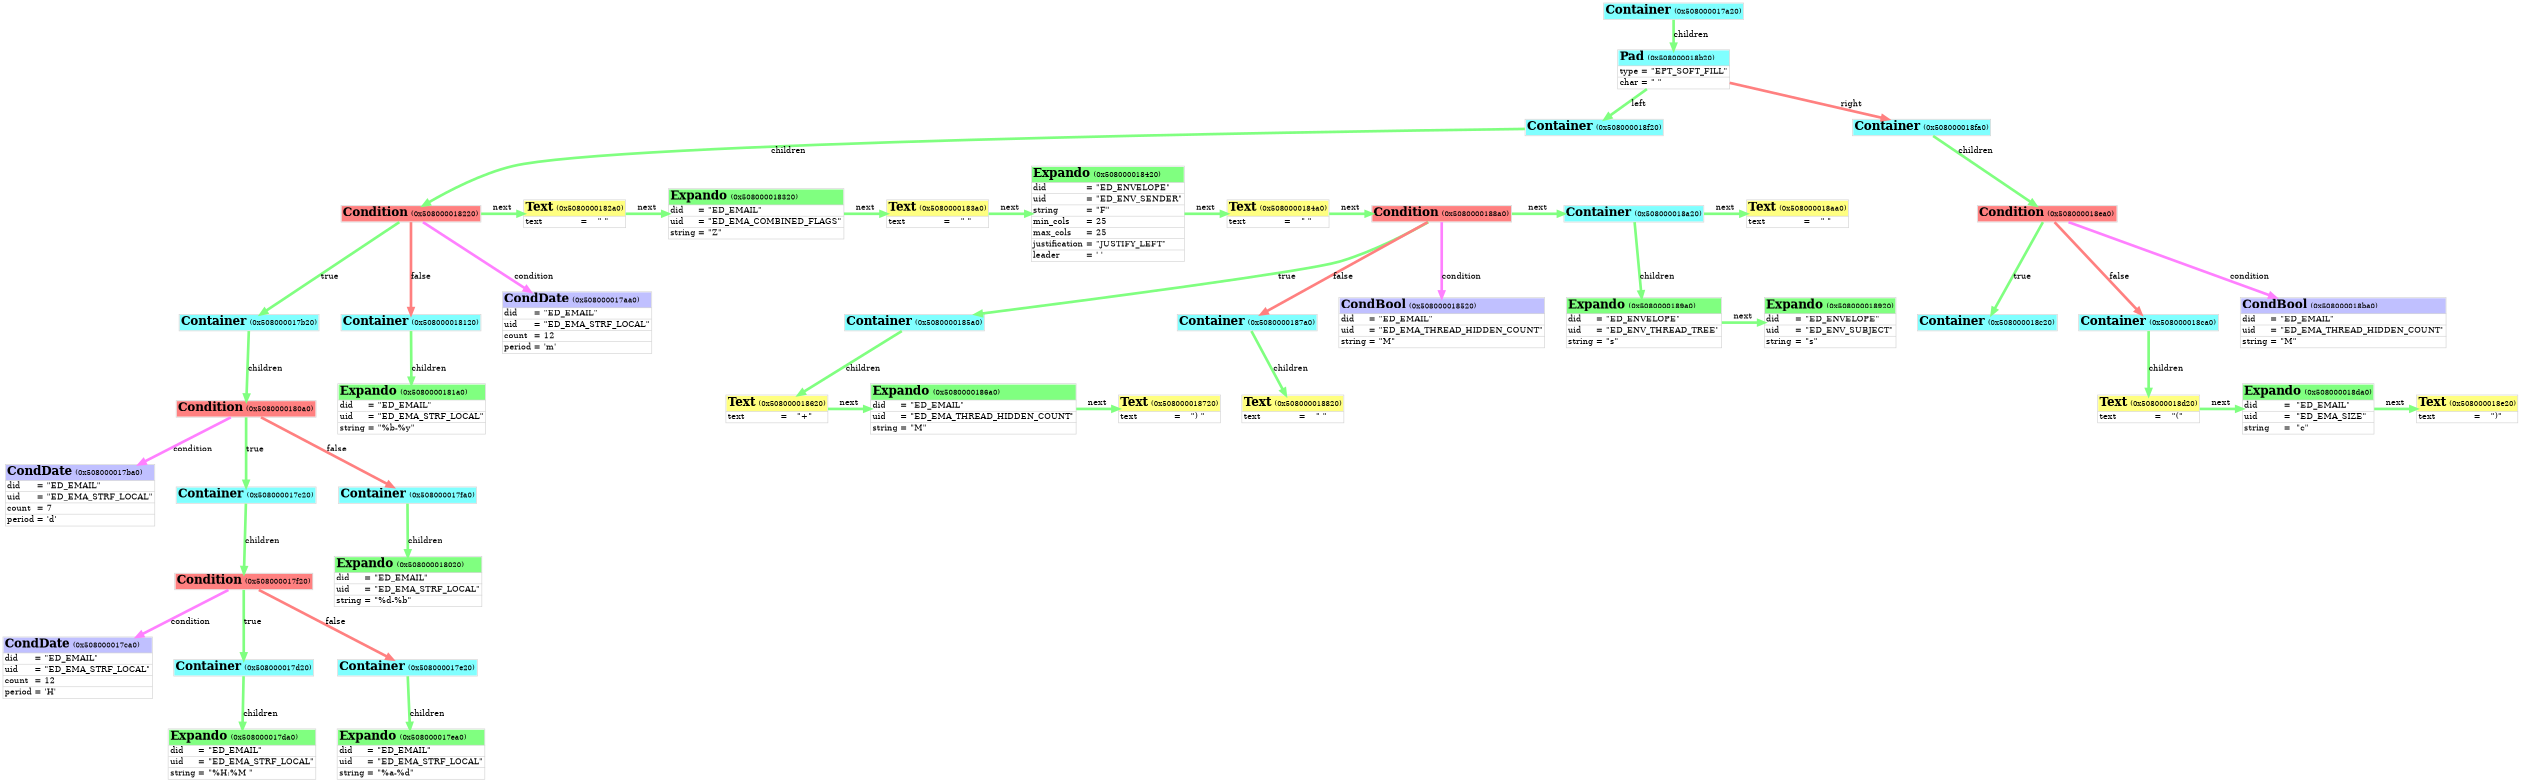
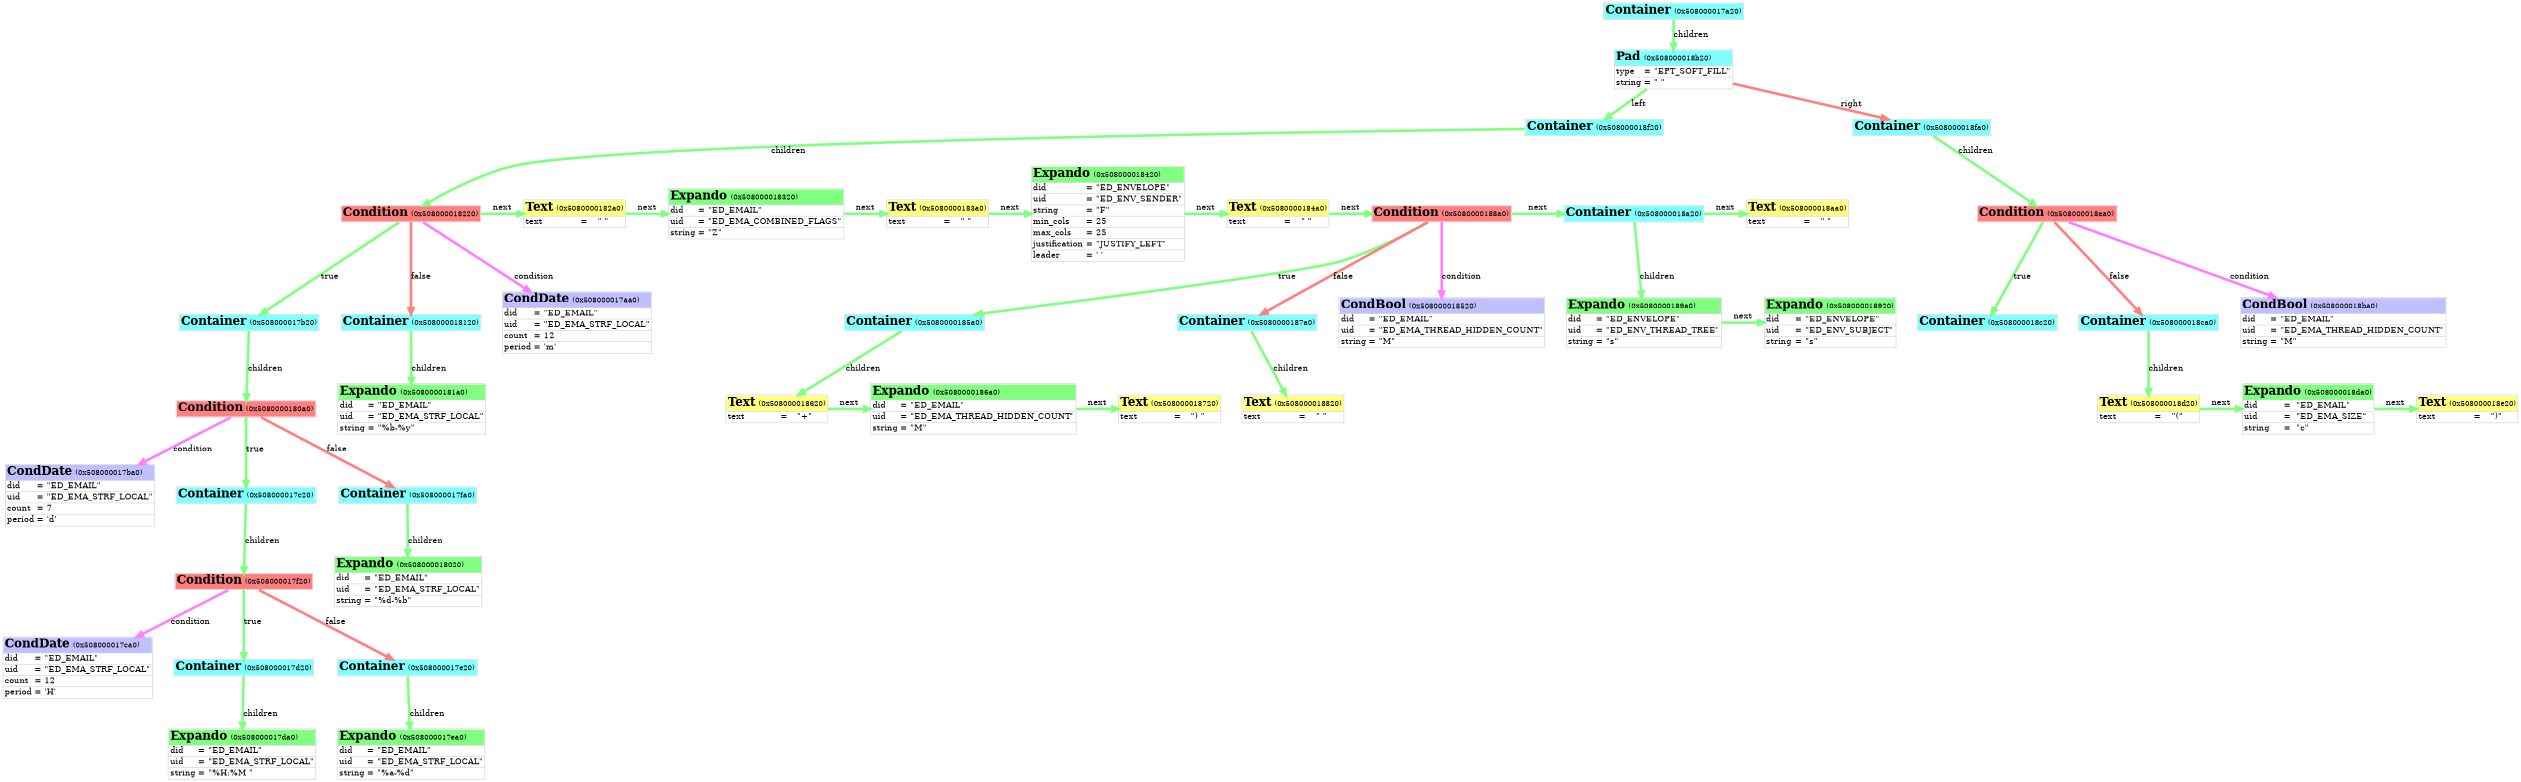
(1629, 82) -> (1629, 82)
